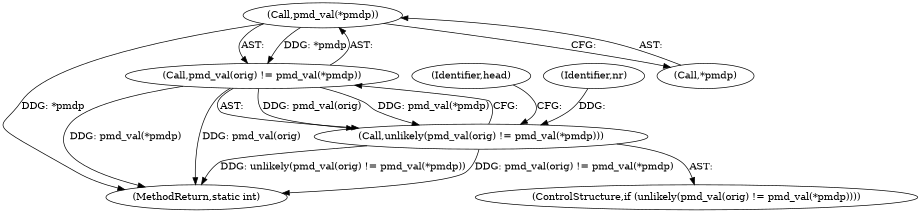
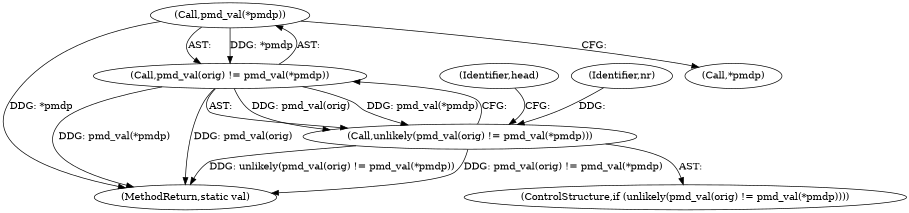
(547, 31) -> none
(197, 197) -> (185, 197)
